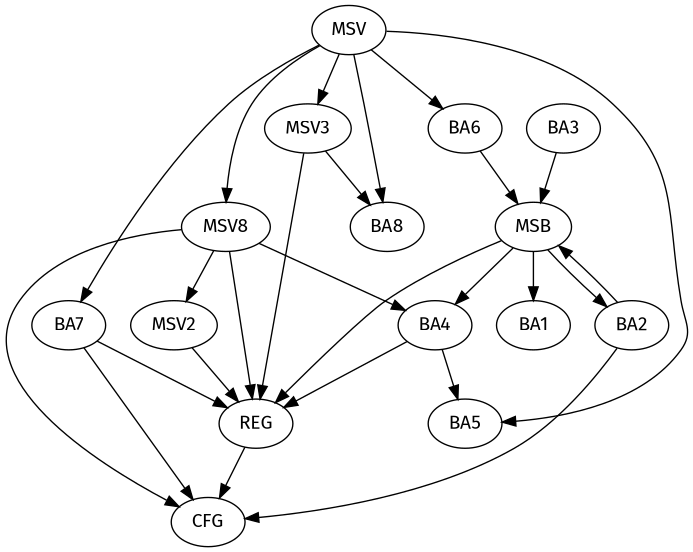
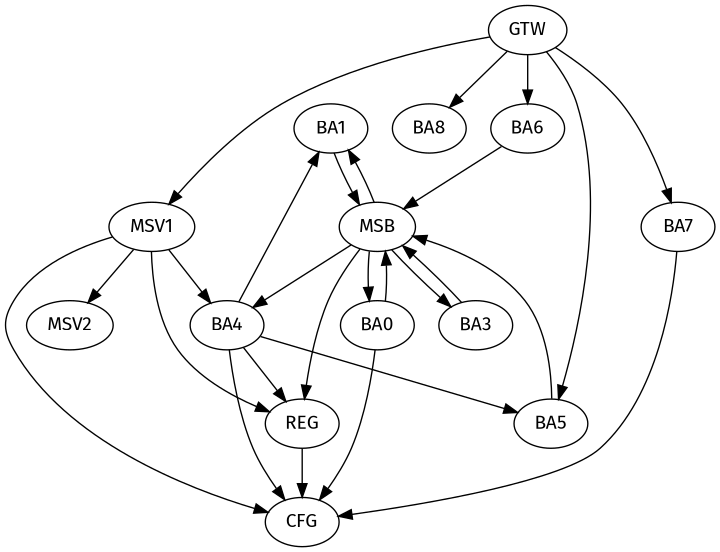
(349, 30) -> (528, 30)
(308, 128) -> none
none -> (343, 173)
(226, 227) -> (152, 227)
none -> (276, 233)
none -> (415, 274)
none -> (520, 295)
(632, 325) -> (377, 325)
(211, 369) -> none
(156, 371) -> none
none -> (244, 422)
